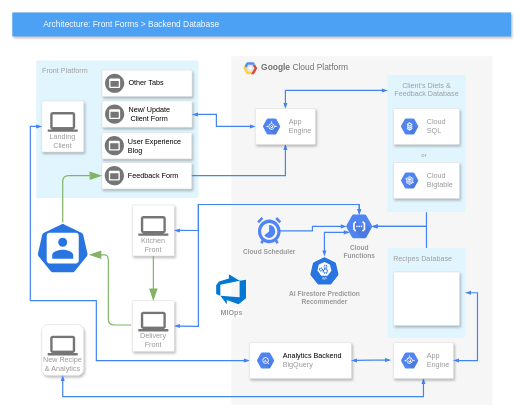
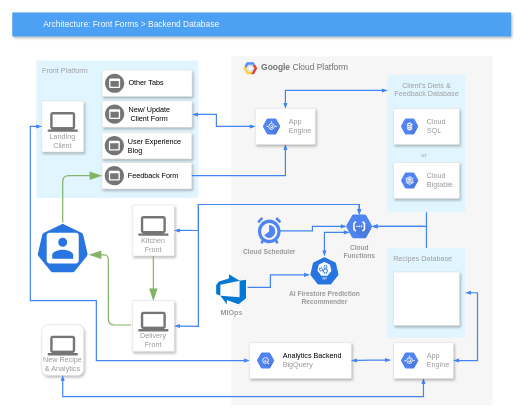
none -> (270, 275)
